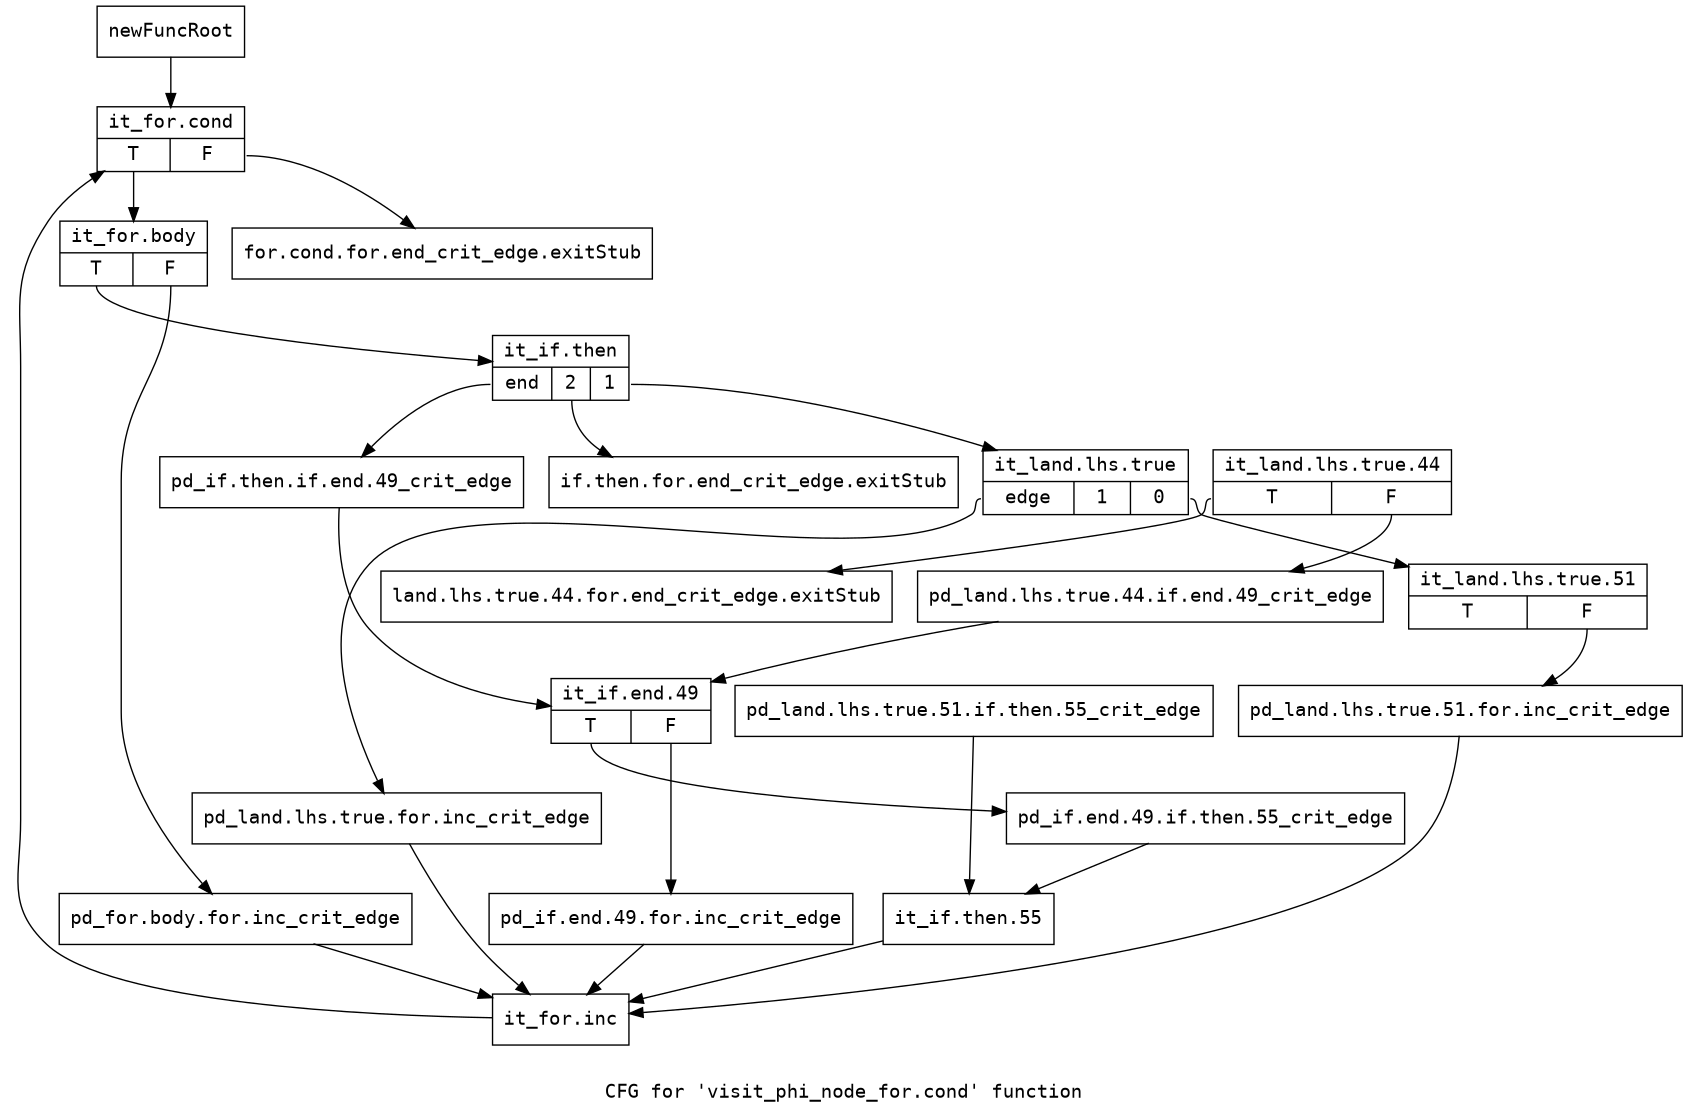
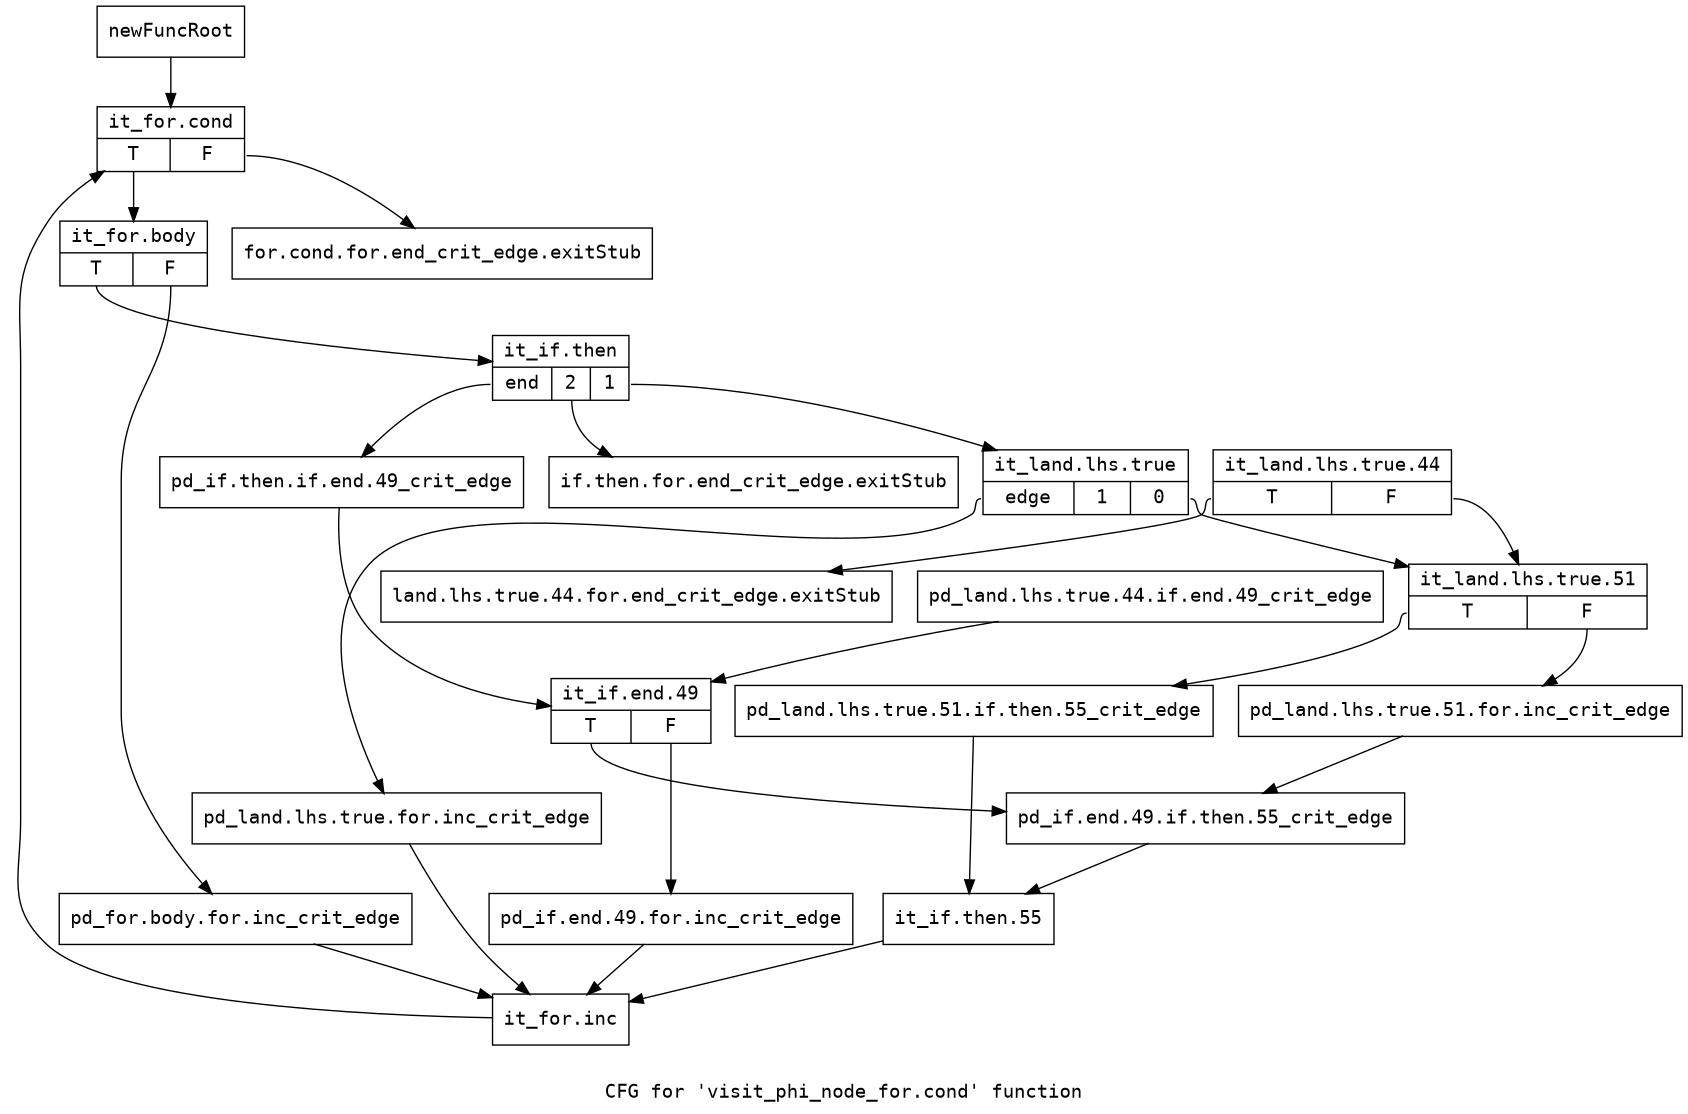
(1362, 547) -> (1490, 516)
none -> (1303, 662)
(1099, 955) -> (1340, 762)
